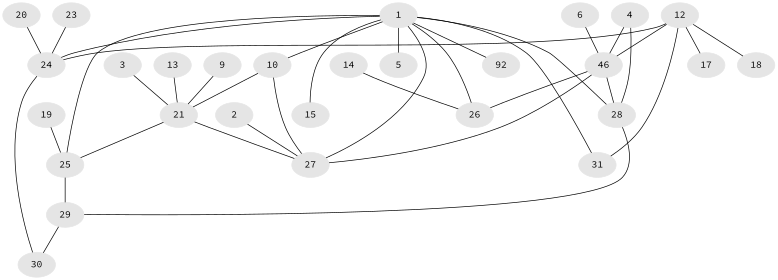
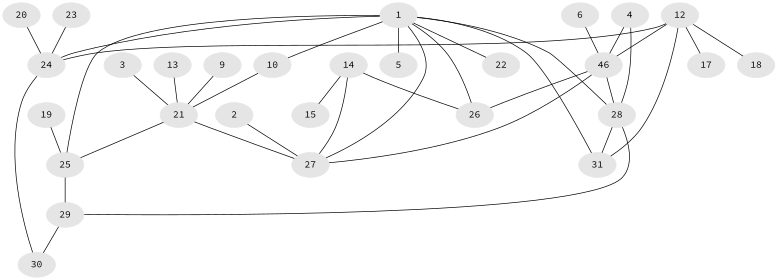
(327, 49) -> (330, 90)
(501, 65) -> (501, 65)
(282, 118) -> (339, 118)
none -> (607, 140)
